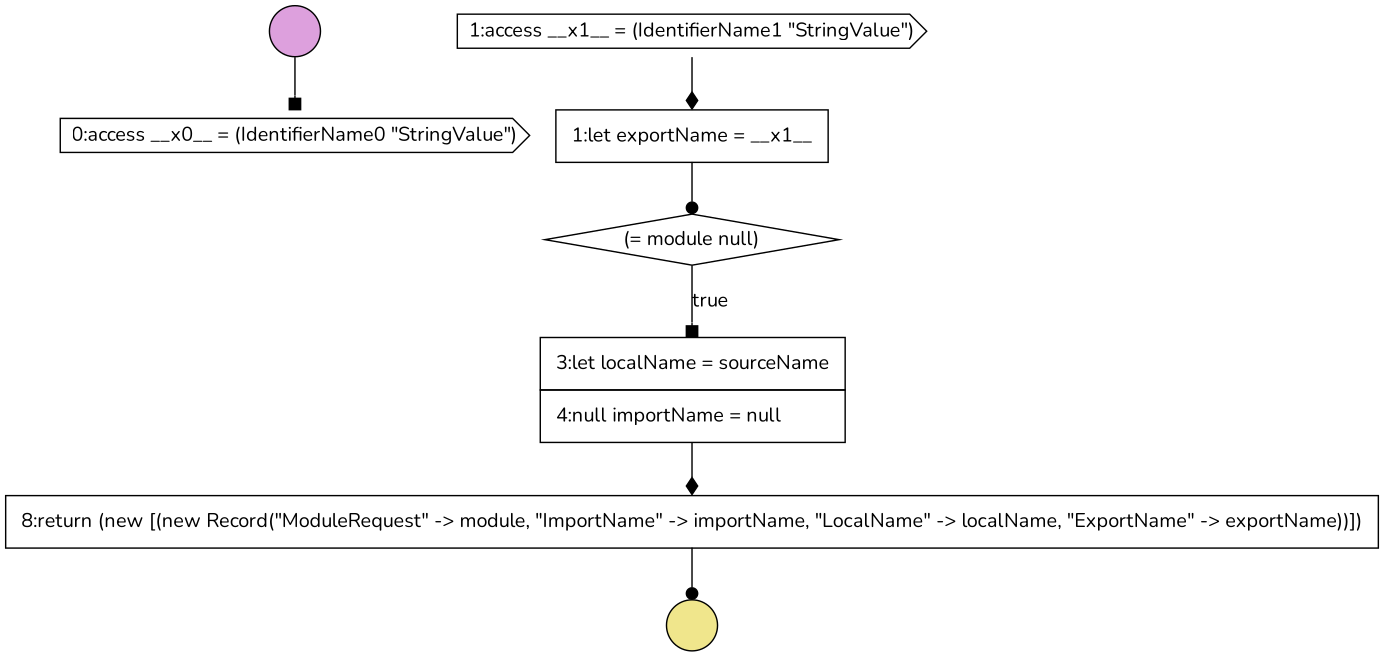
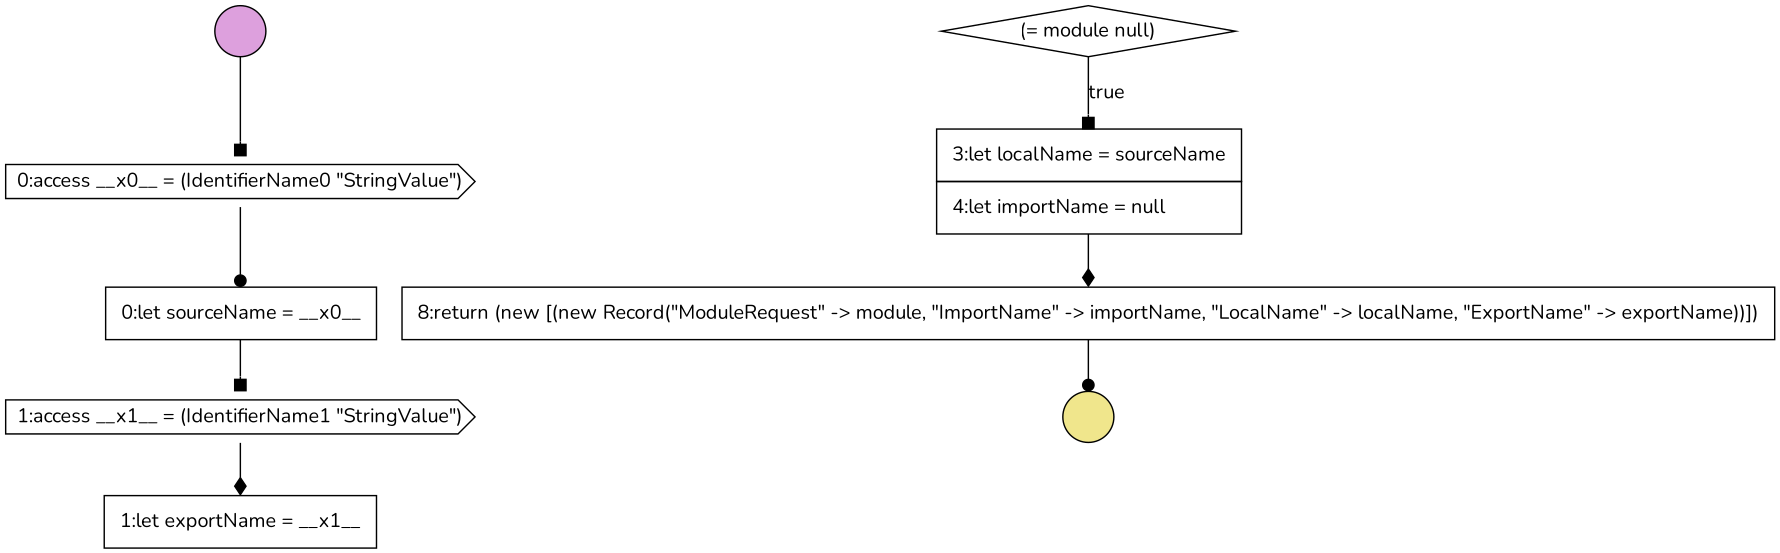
(692, 182) -> none
none -> (240, 313)
(669, 415) -> (1059, 207)
